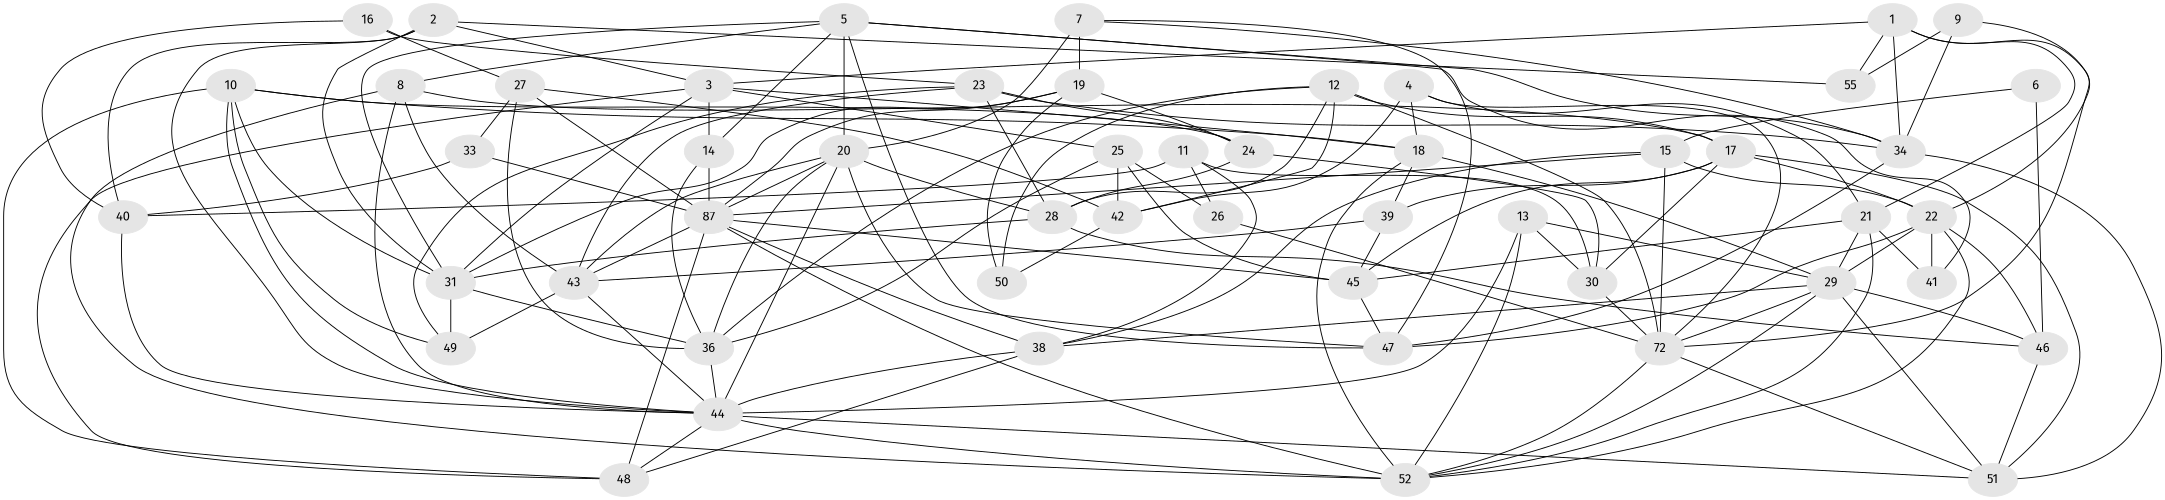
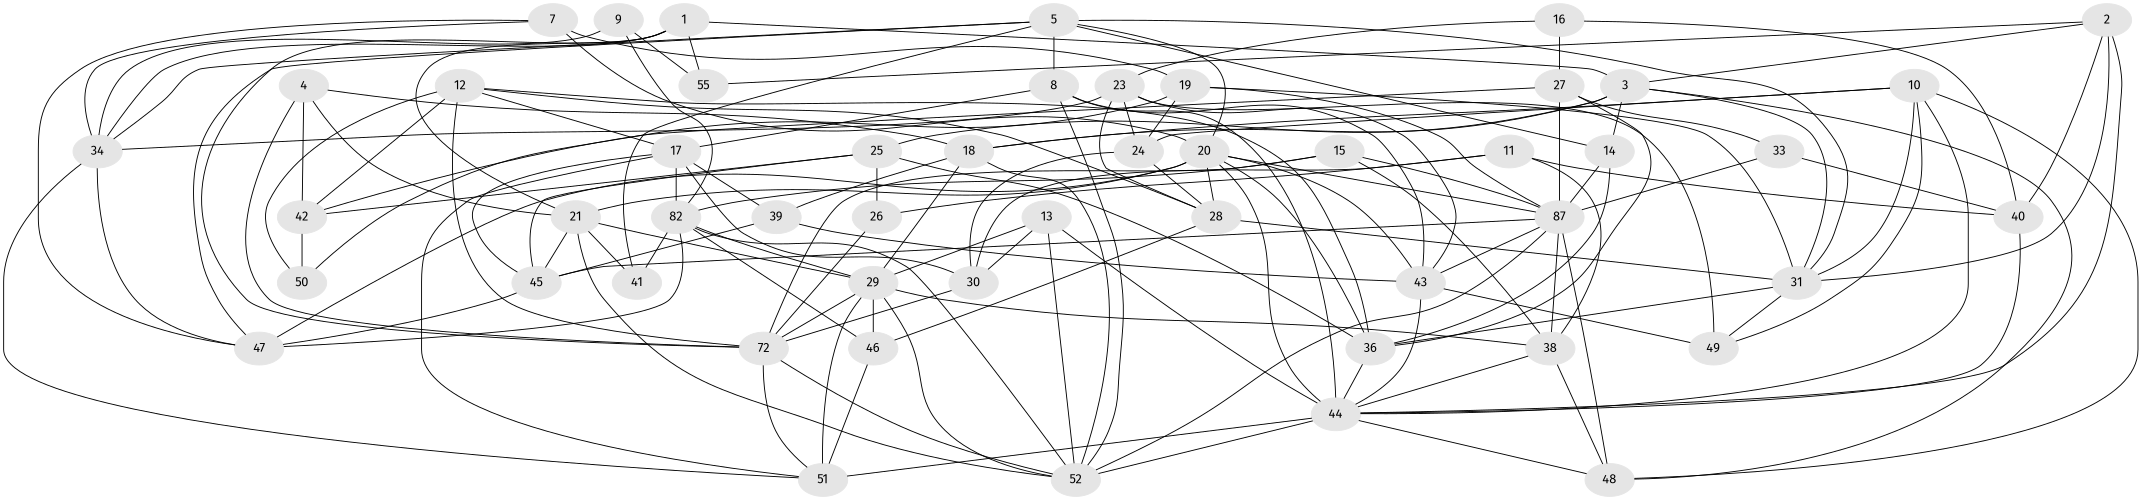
(2036, 86) -> none
none -> (893, 193)
(1932, 217) -> (676, 217)
